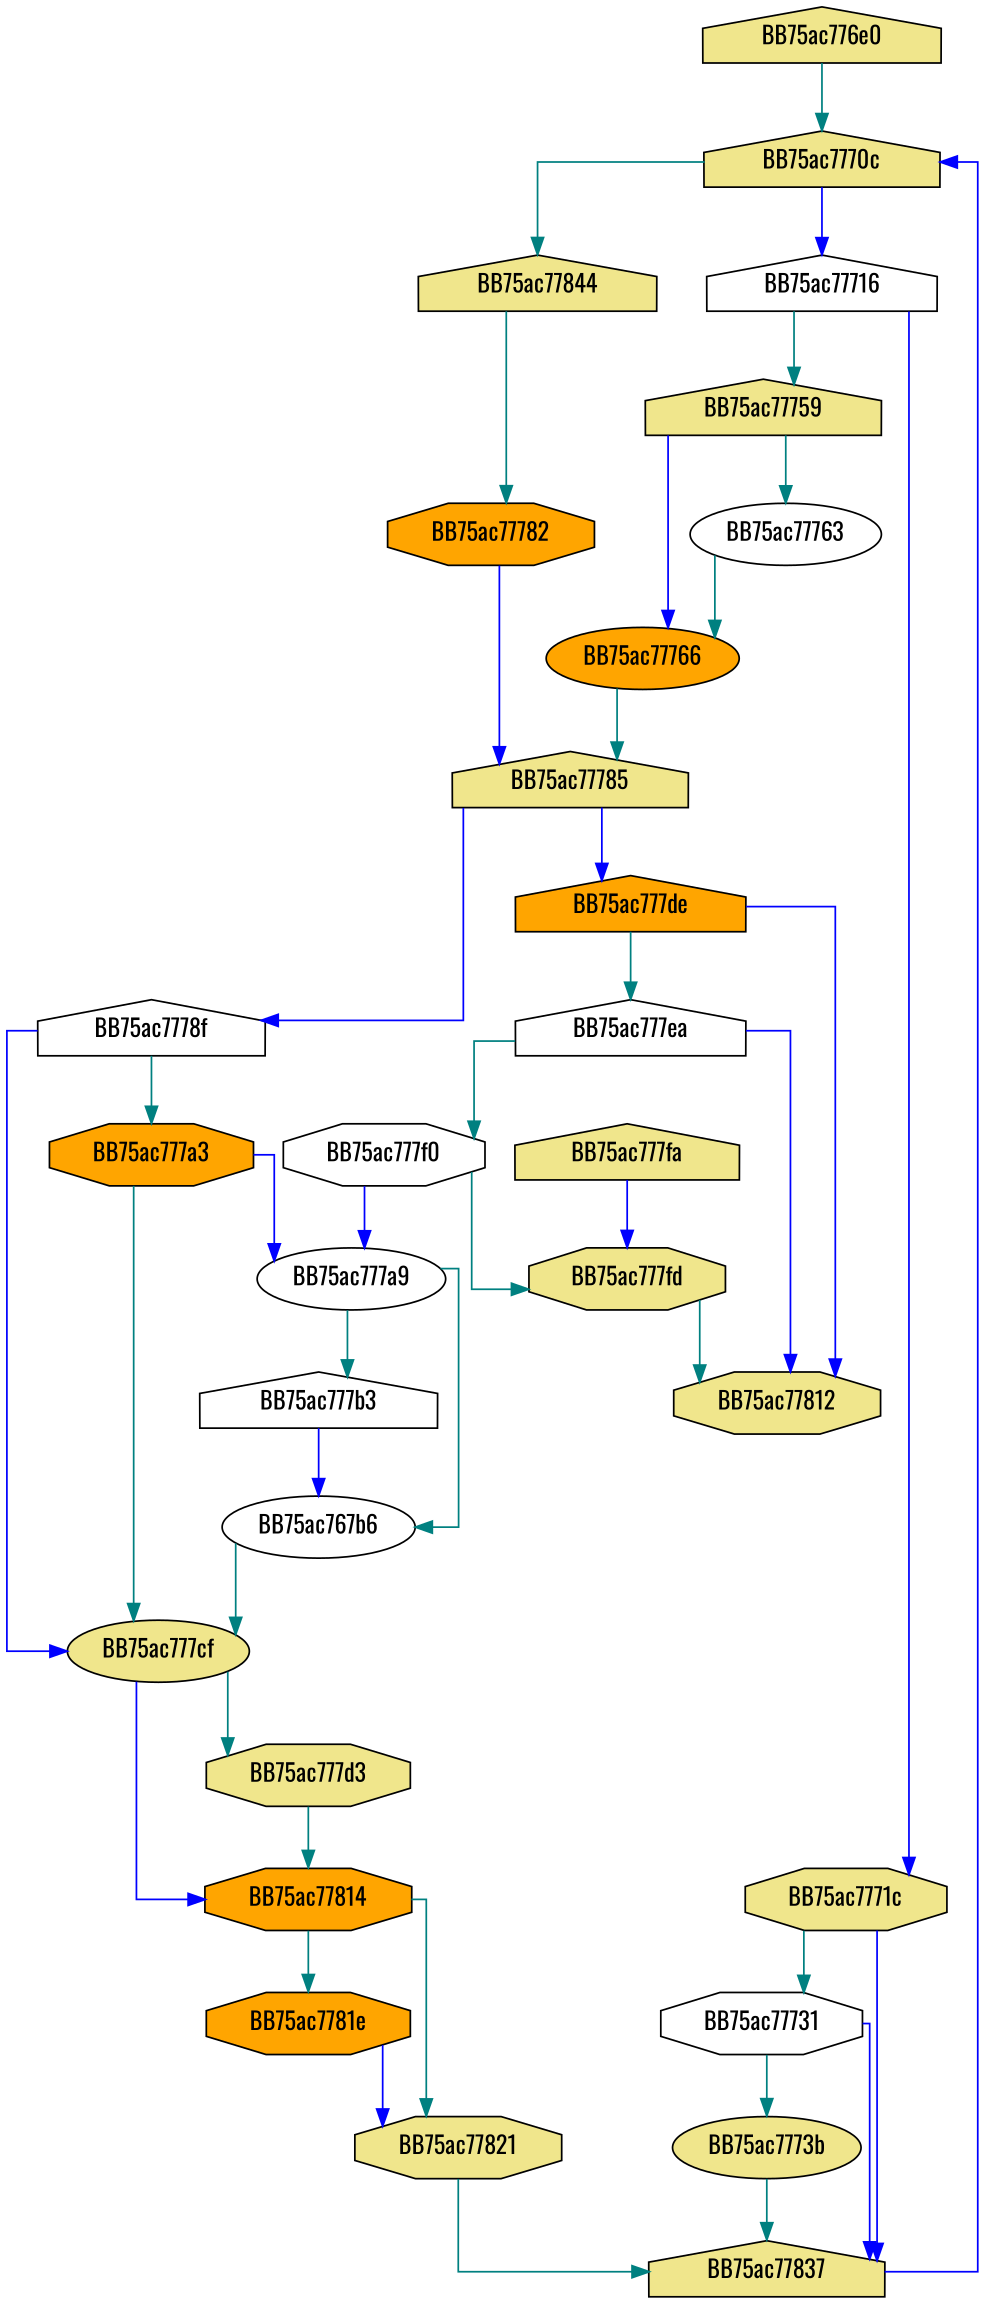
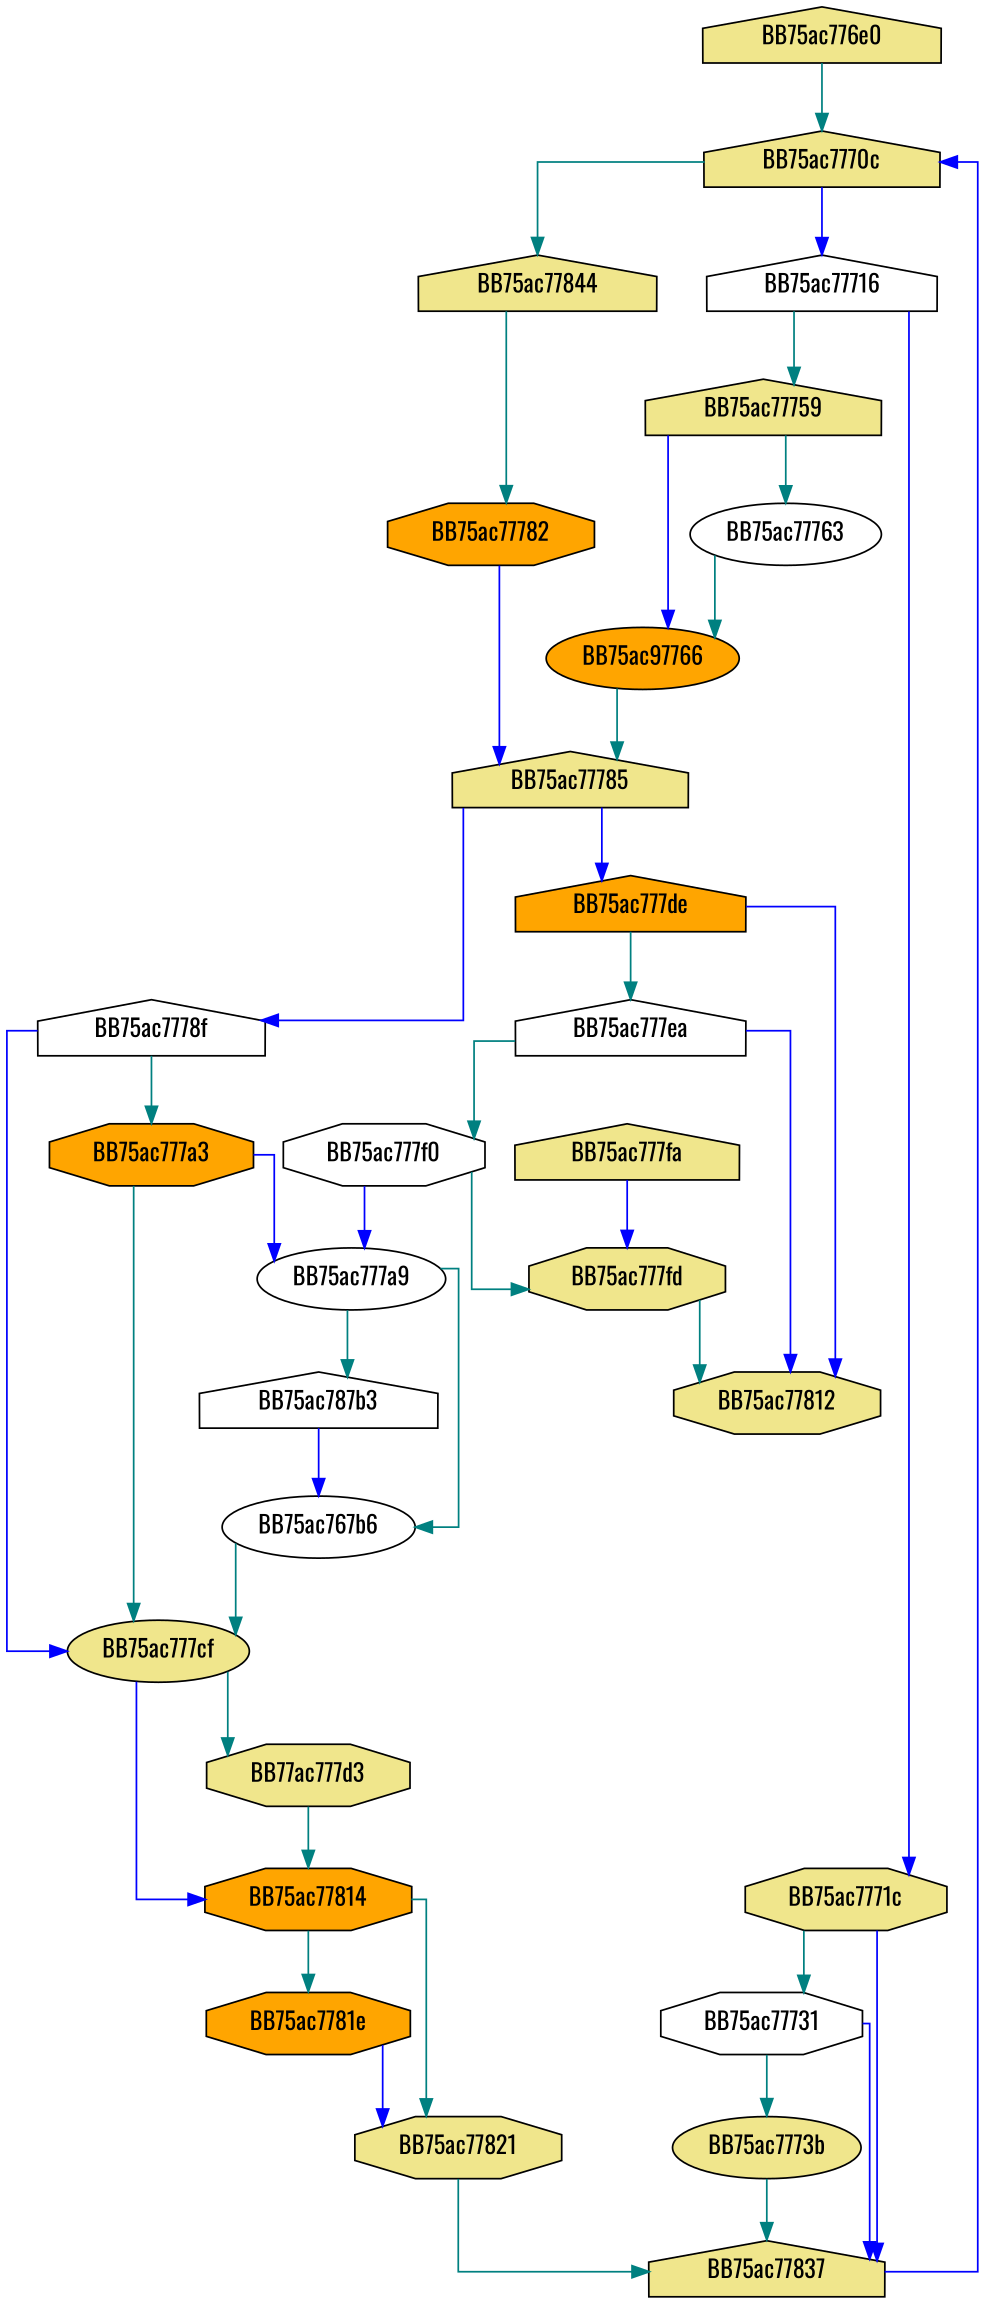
(643, 658) -> (643, 658)
(319, 1403) -> (319, 1403)
(308, 1775) -> (308, 1775)
